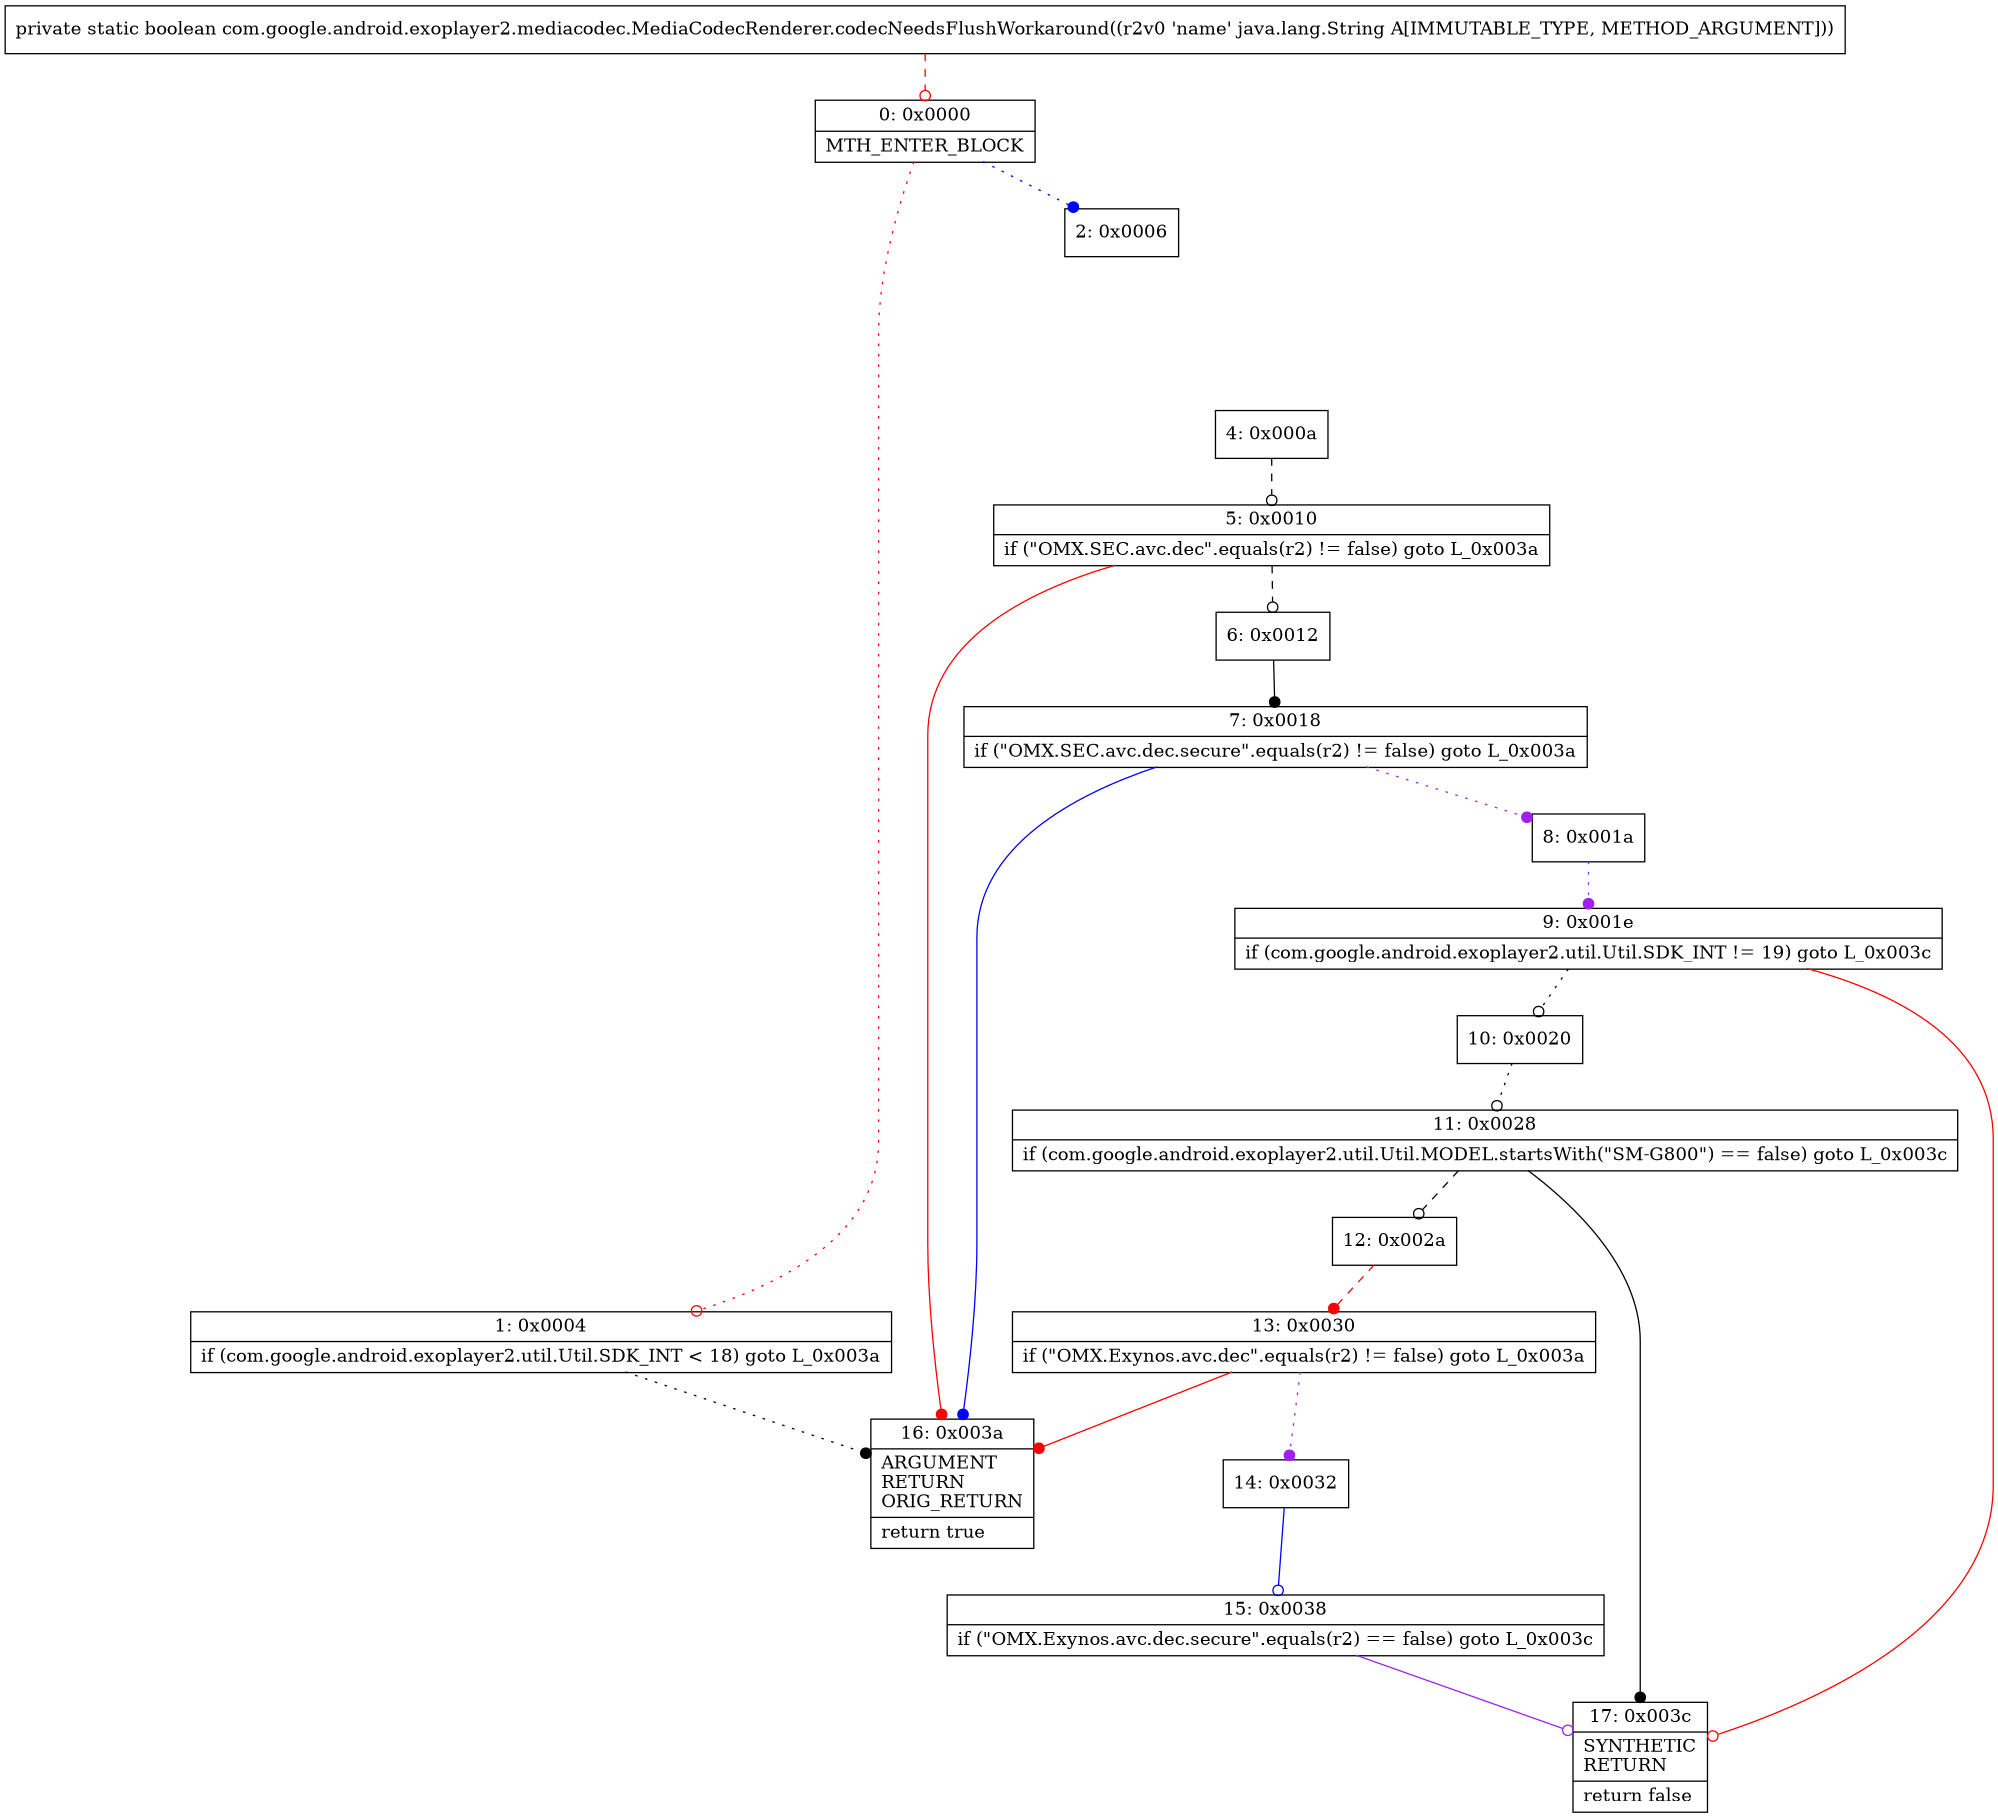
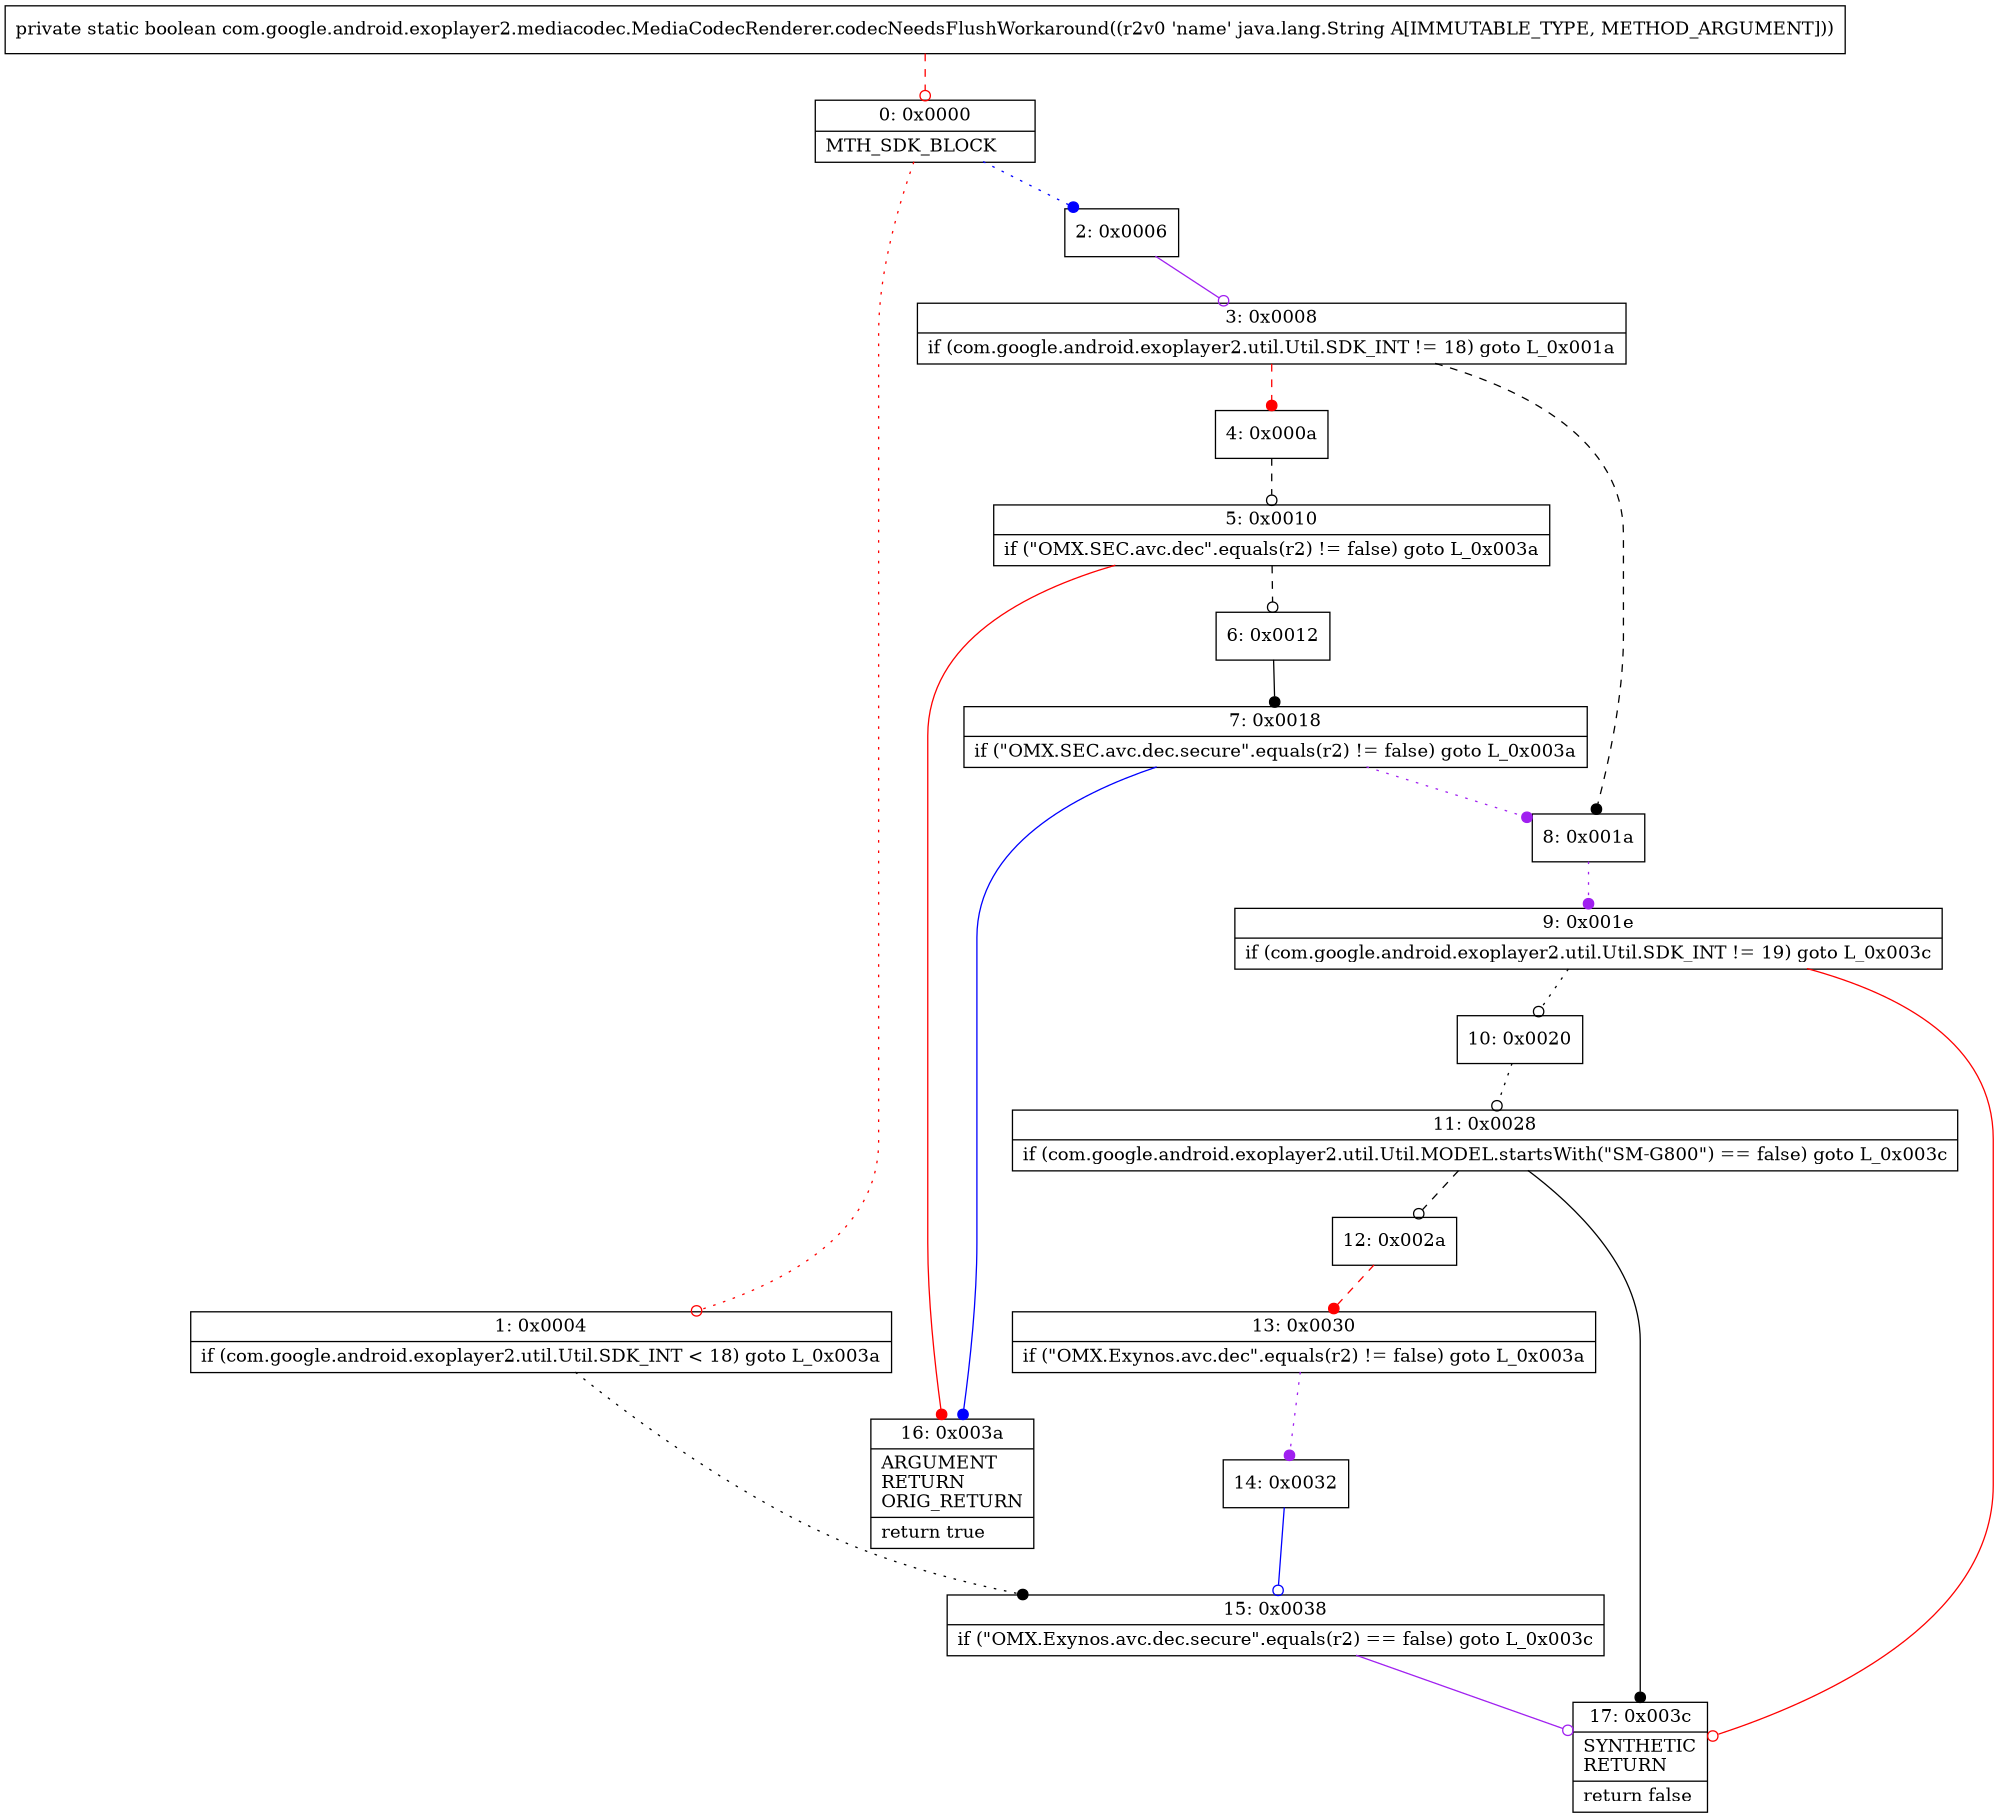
(925, 146) -> (912, 146)
none -> (1272, 334)
(1138, 1409) -> none
(743, 1412) -> (782, 1512)
